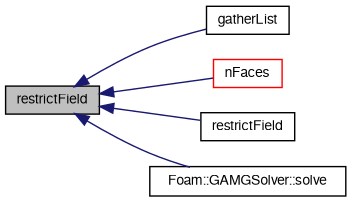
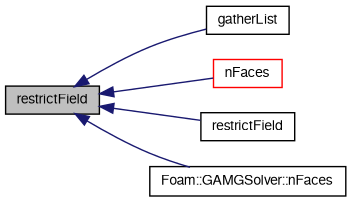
(248, 181) -> (248, 181)
